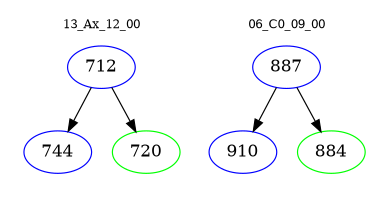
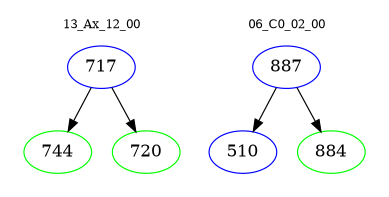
(287, 25) -> (287, 25)
(101, 67) -> (101, 67)
(58, 152) -> (58, 152)
(243, 152) -> (243, 152)
